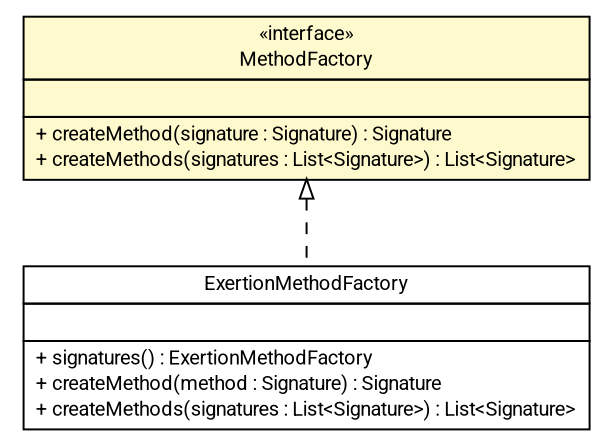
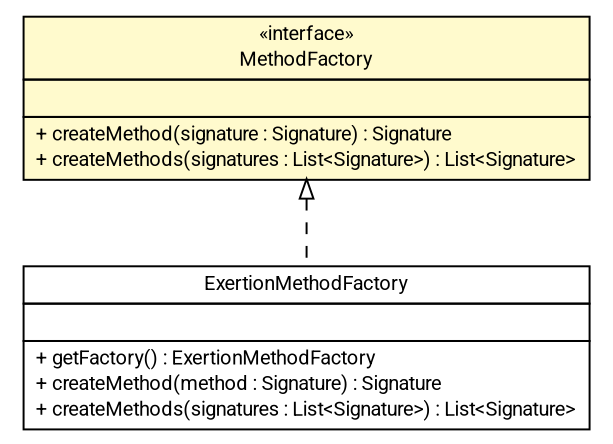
(204, 359) -> (206, 359)
